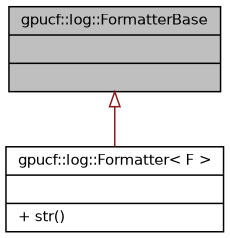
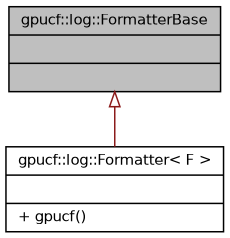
(42, 217) -> (52, 217)
